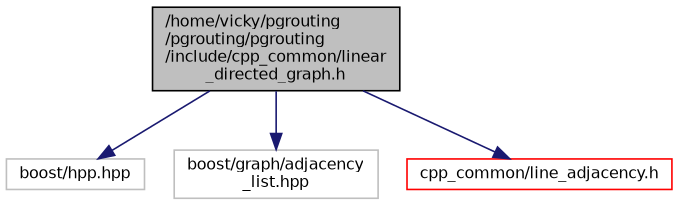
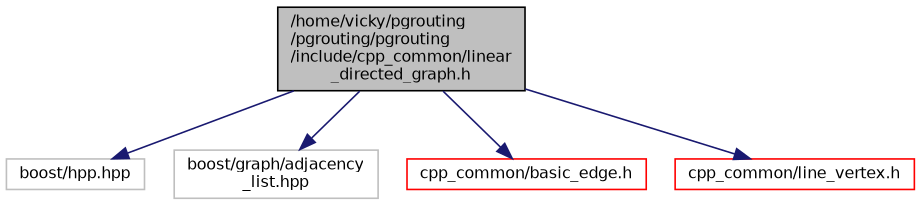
none -> (527, 174)
(539, 174) -> (795, 174)
